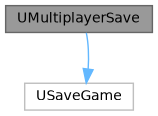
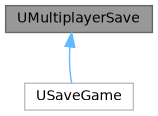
(88, 51) -> (70, 65)
